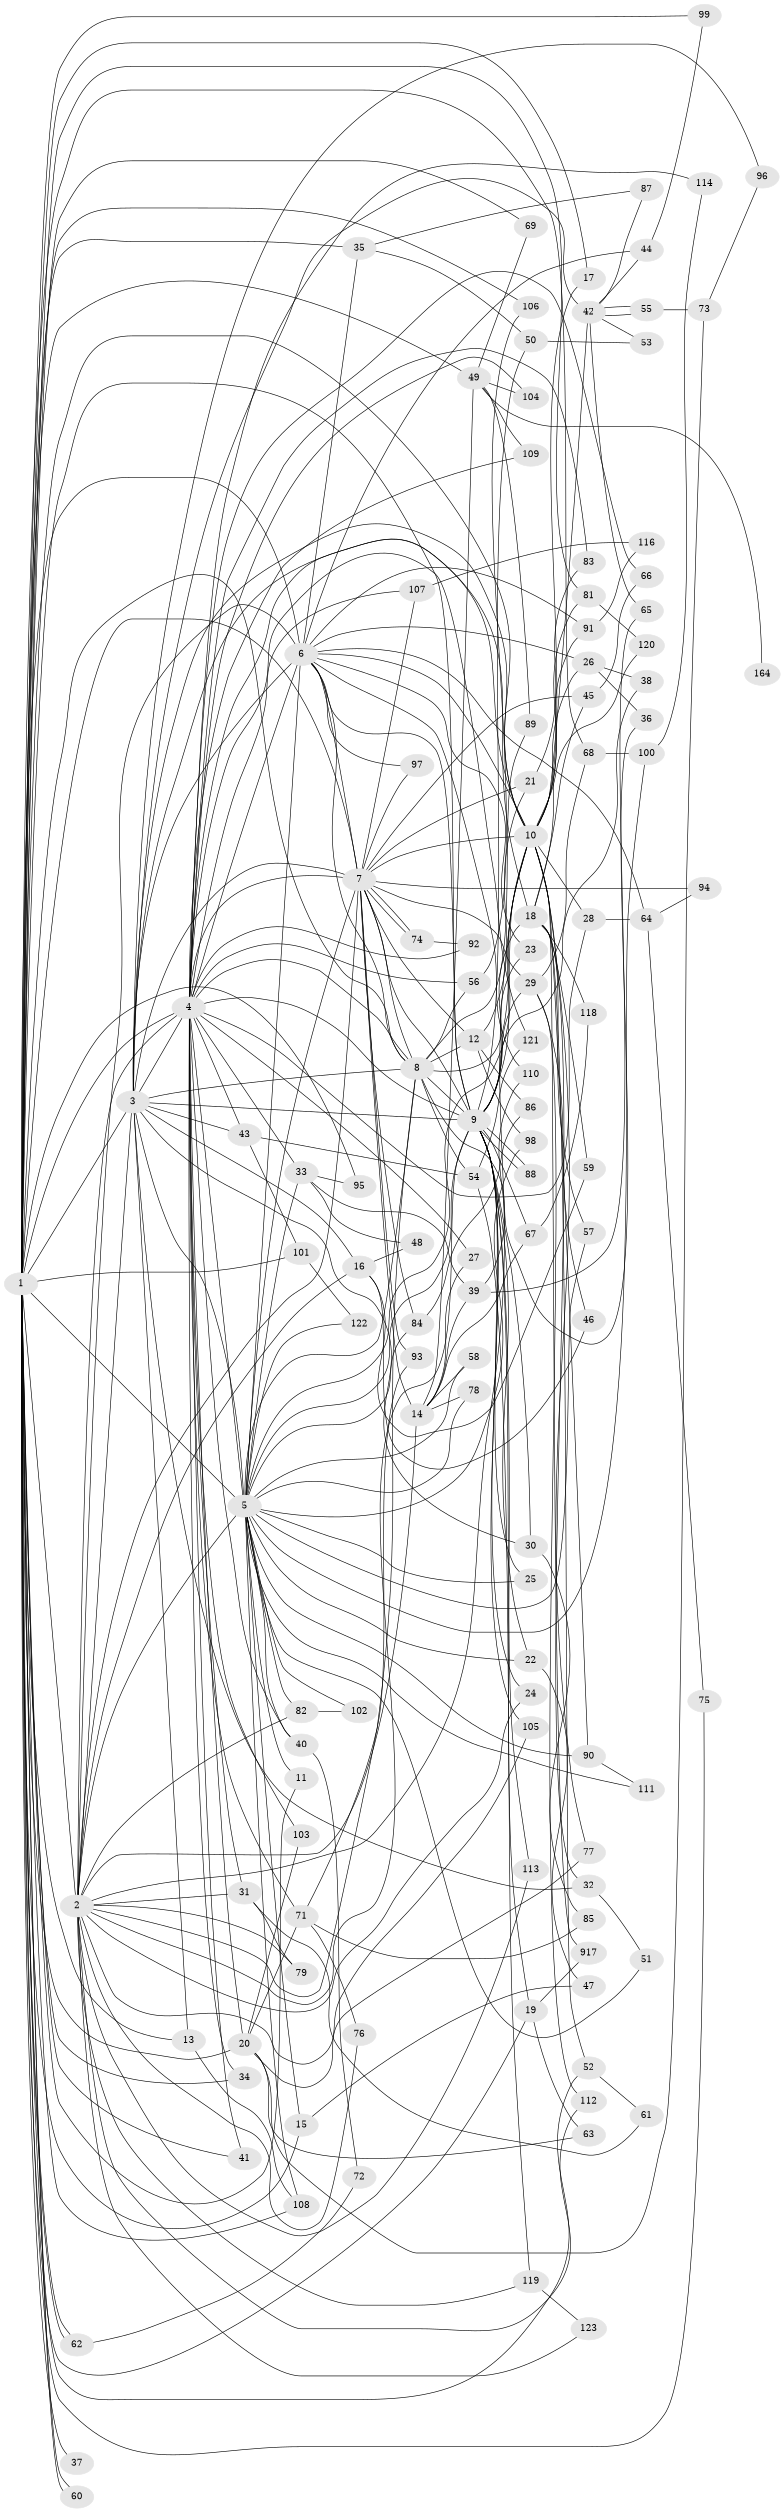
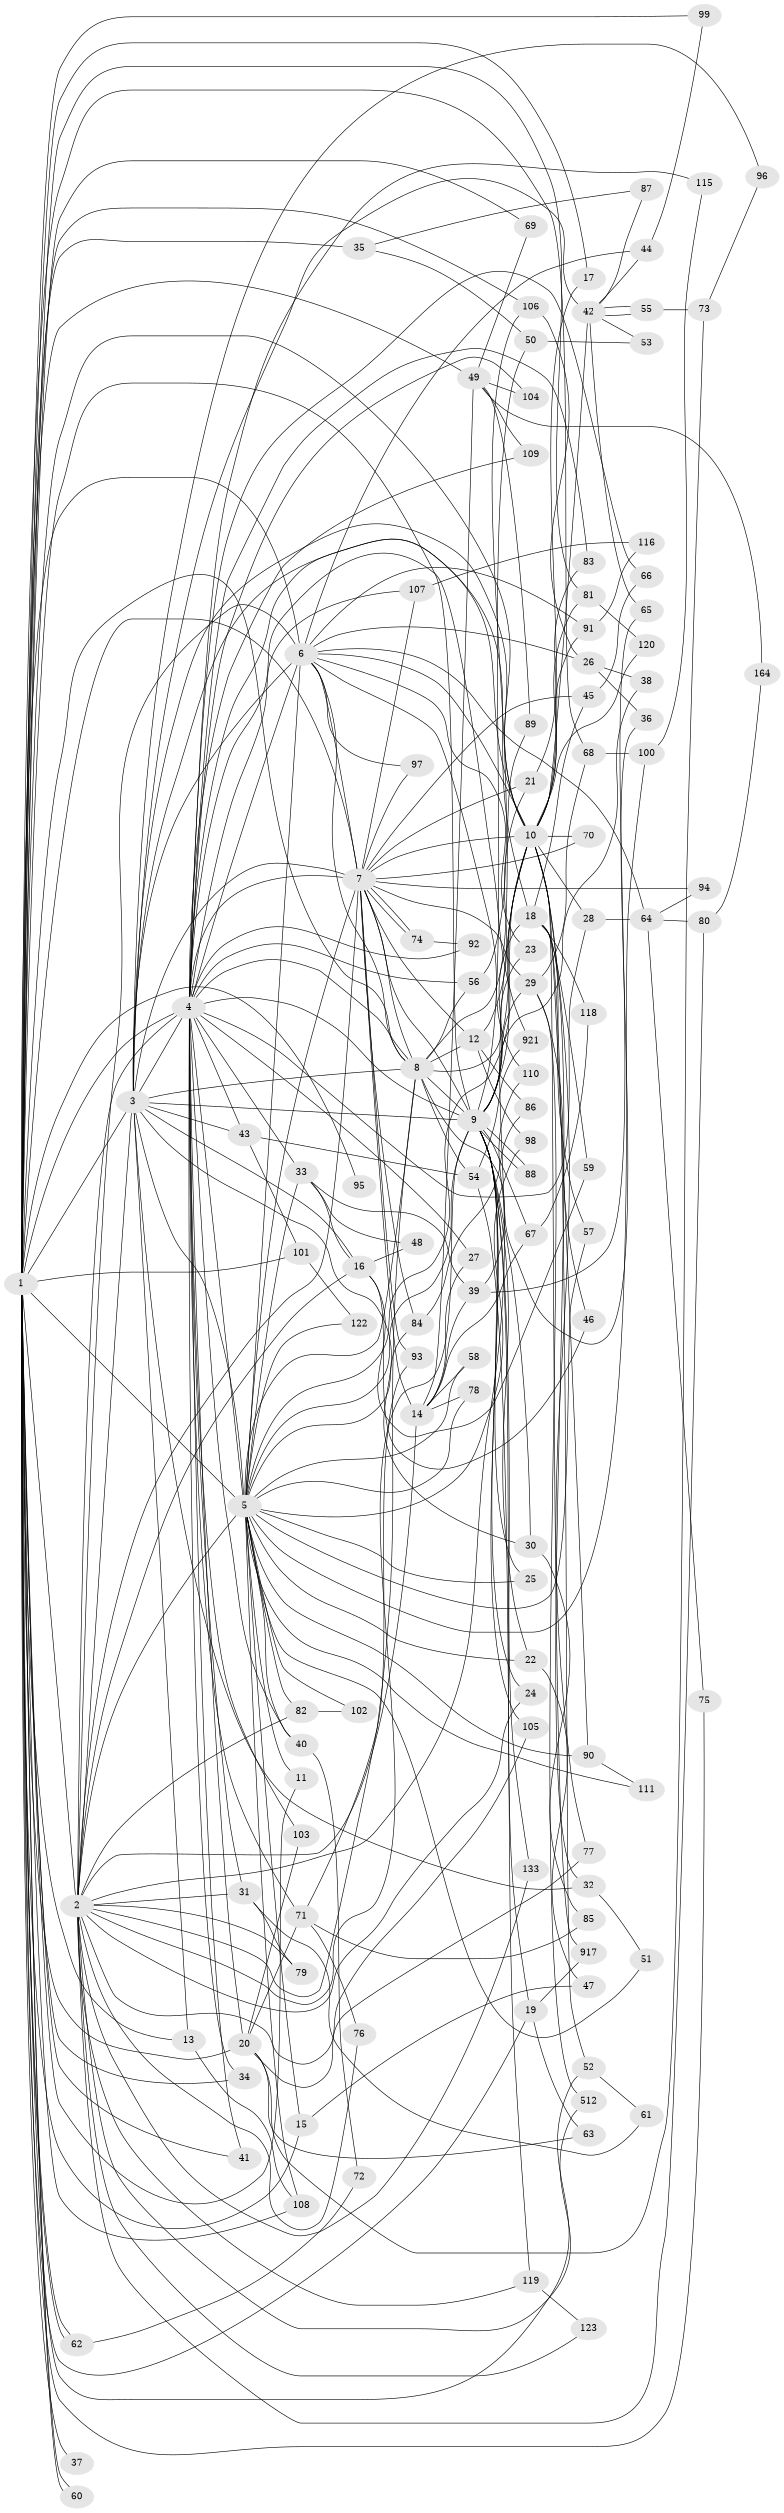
(705, 184) -> (705, 184)
(330, 451) -> none
(554, 799) -> (561, 477)
(449, 832) -> none
none -> (589, 836)
none -> (705, 922)
(531, 1041) -> (531, 1041)
(331, 1180) -> (330, 1220)
(531, 1870) -> (531, 1870)
(589, 2102) -> (589, 2102)
